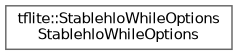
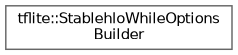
(119, 28) -> (119, 28)
